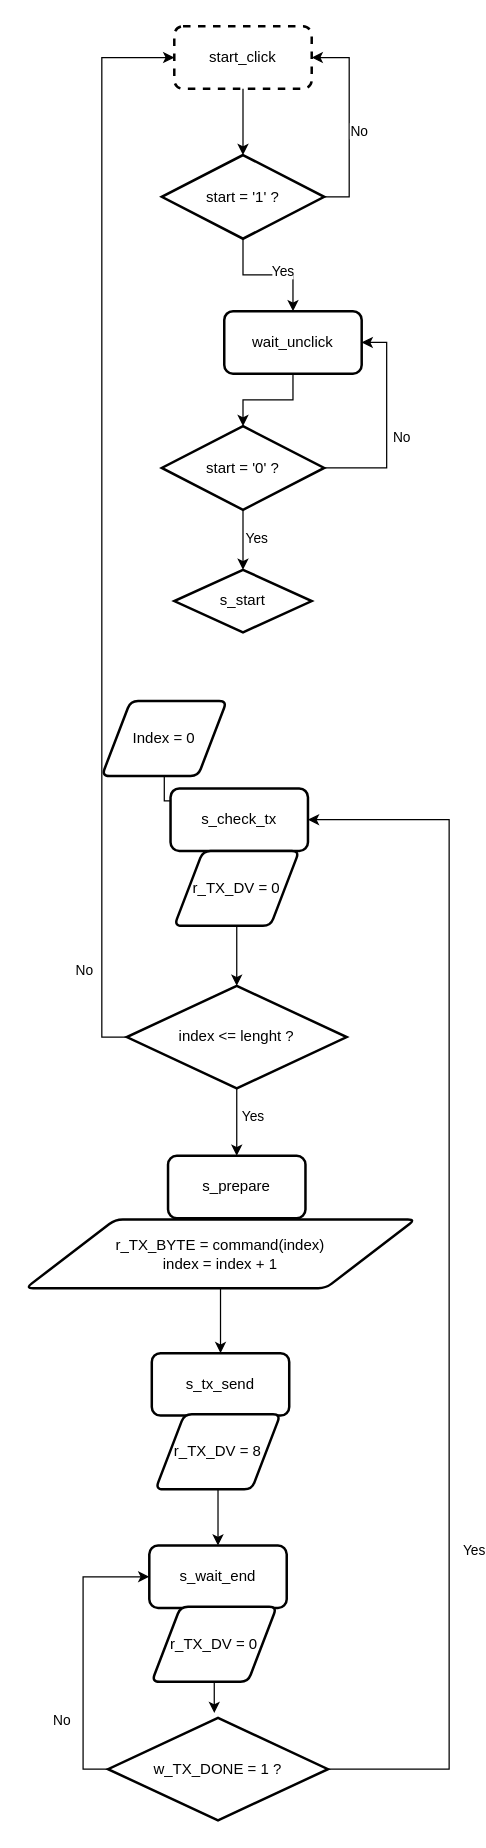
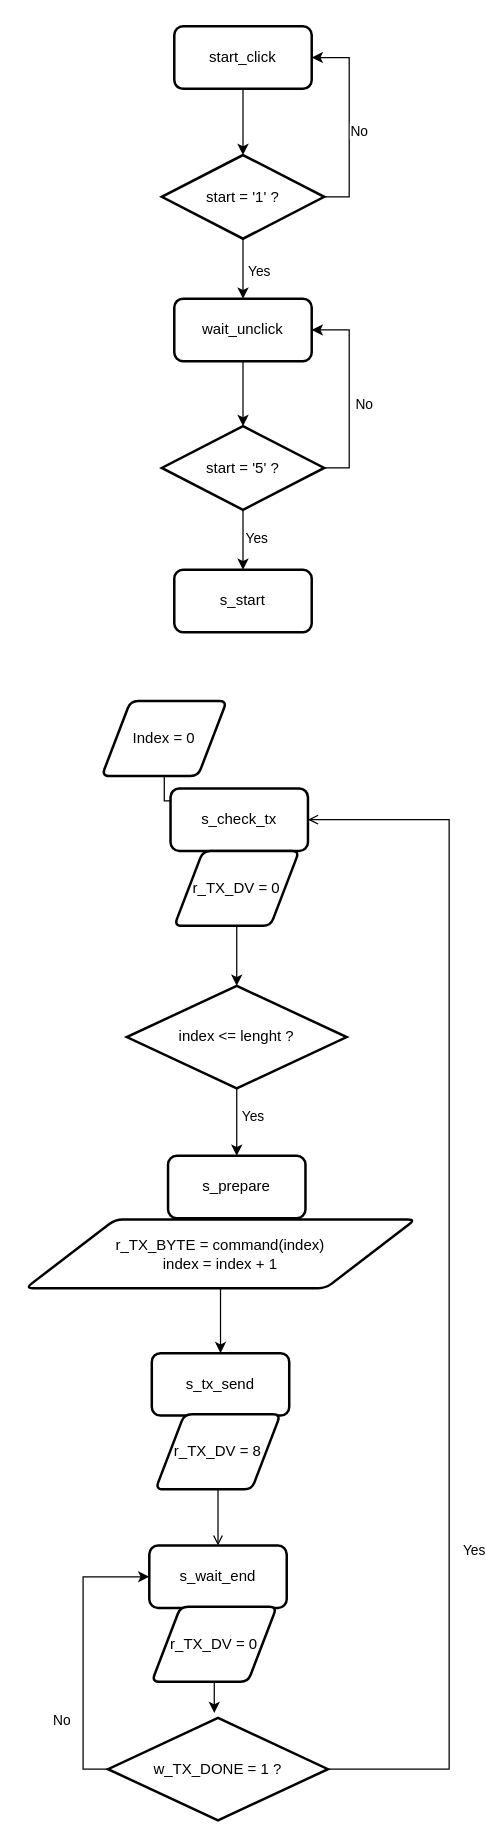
(243, 57) -> (243, 57)
(293, 342) -> (243, 329)
(243, 468) -> (243, 468)
(102, 527) -> none
(243, 601) -> (243, 601)
(318, 819) -> (315, 819)
(218, 1536) -> (218, 1537)
